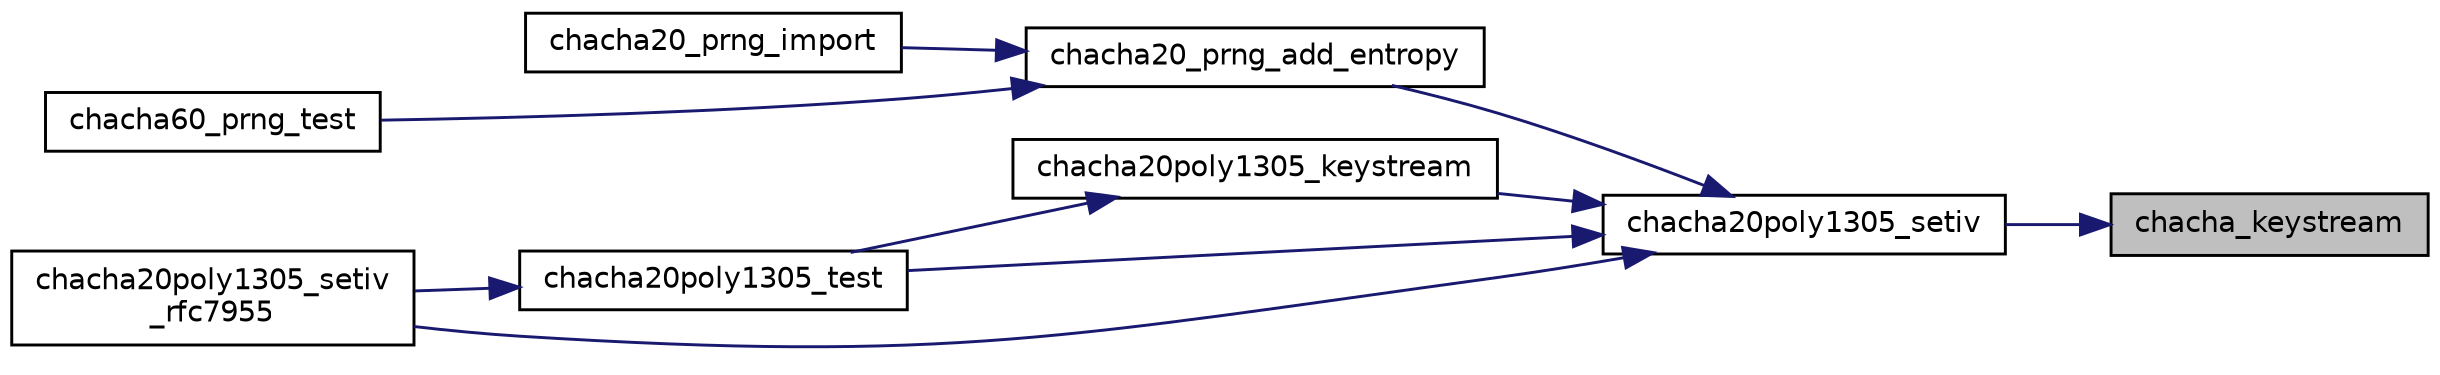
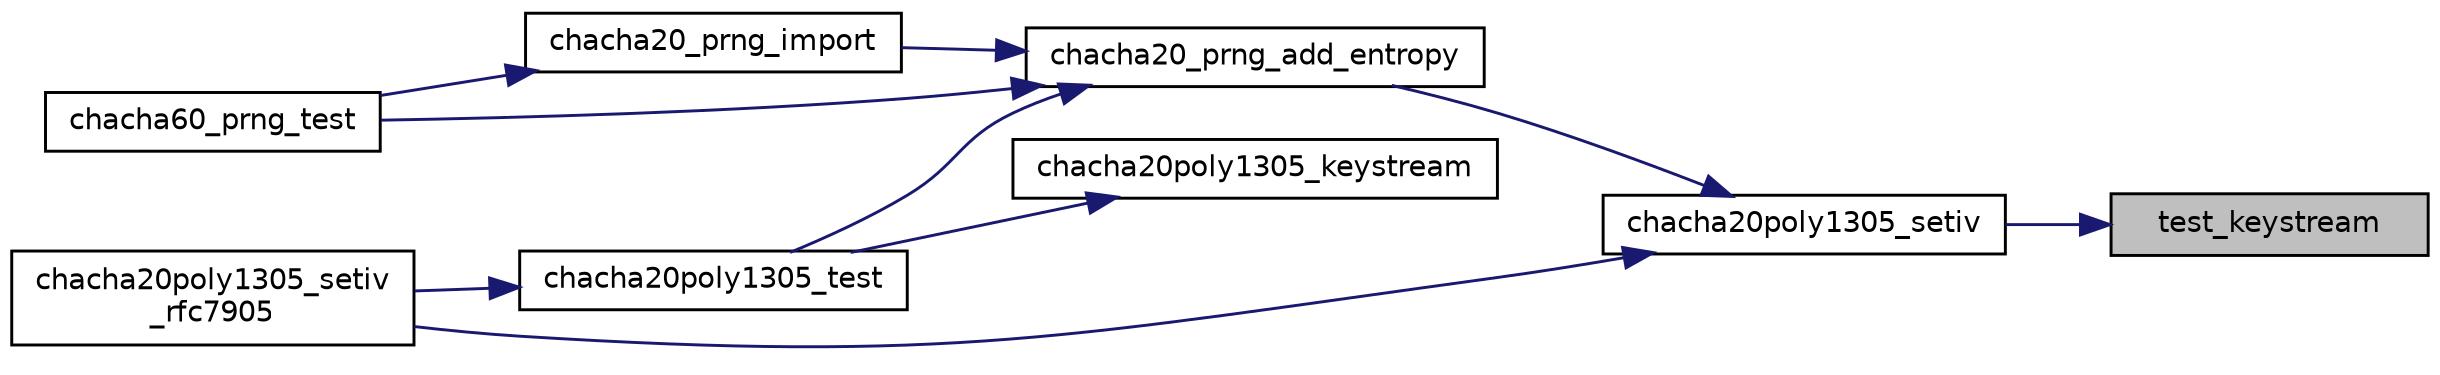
none -> (443, 85)
(1536, 197) -> none
(2270, 225) -> (2270, 225)
(1240, 253) -> (930, 179)
(213, 298) -> (213, 298)
